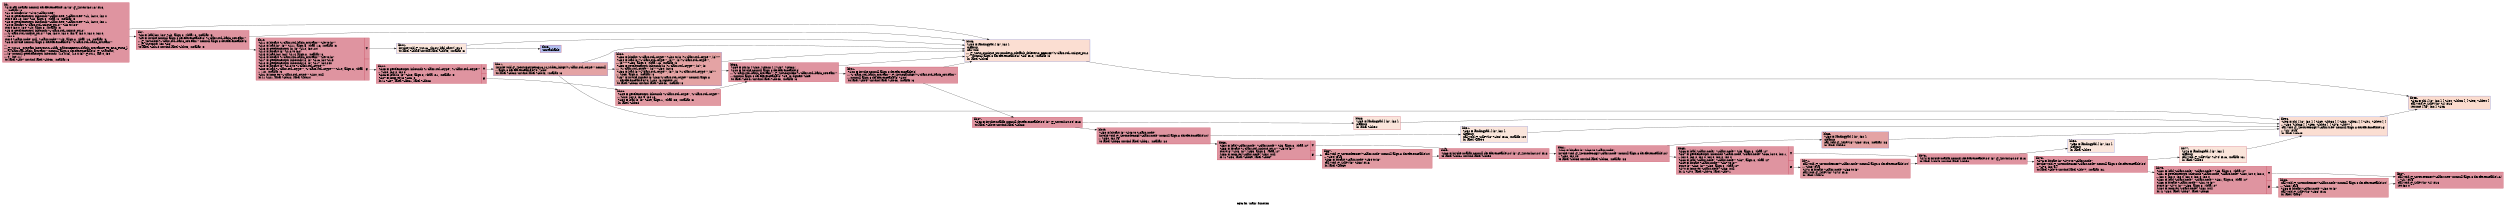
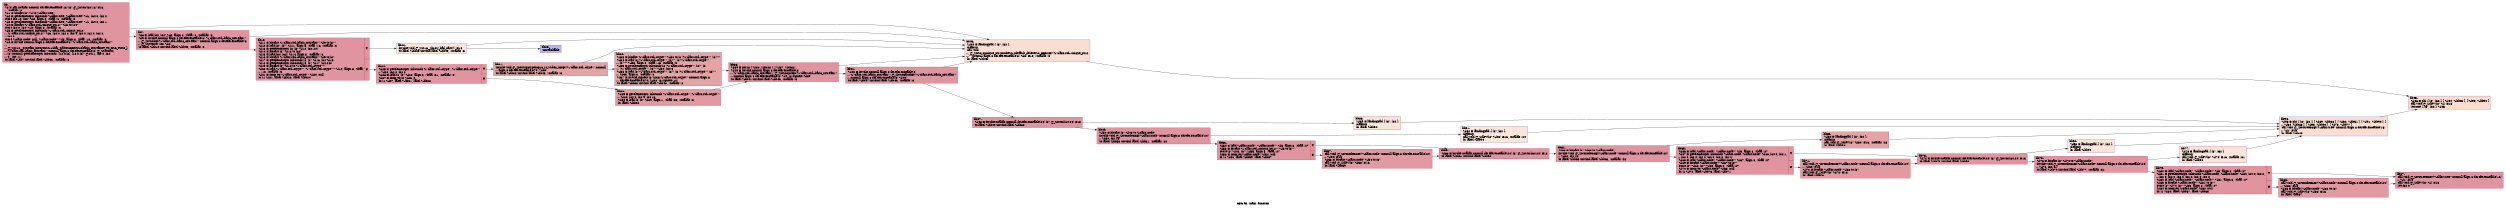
(842, 54) -> none
(1413, 111) -> (2196, 142)
